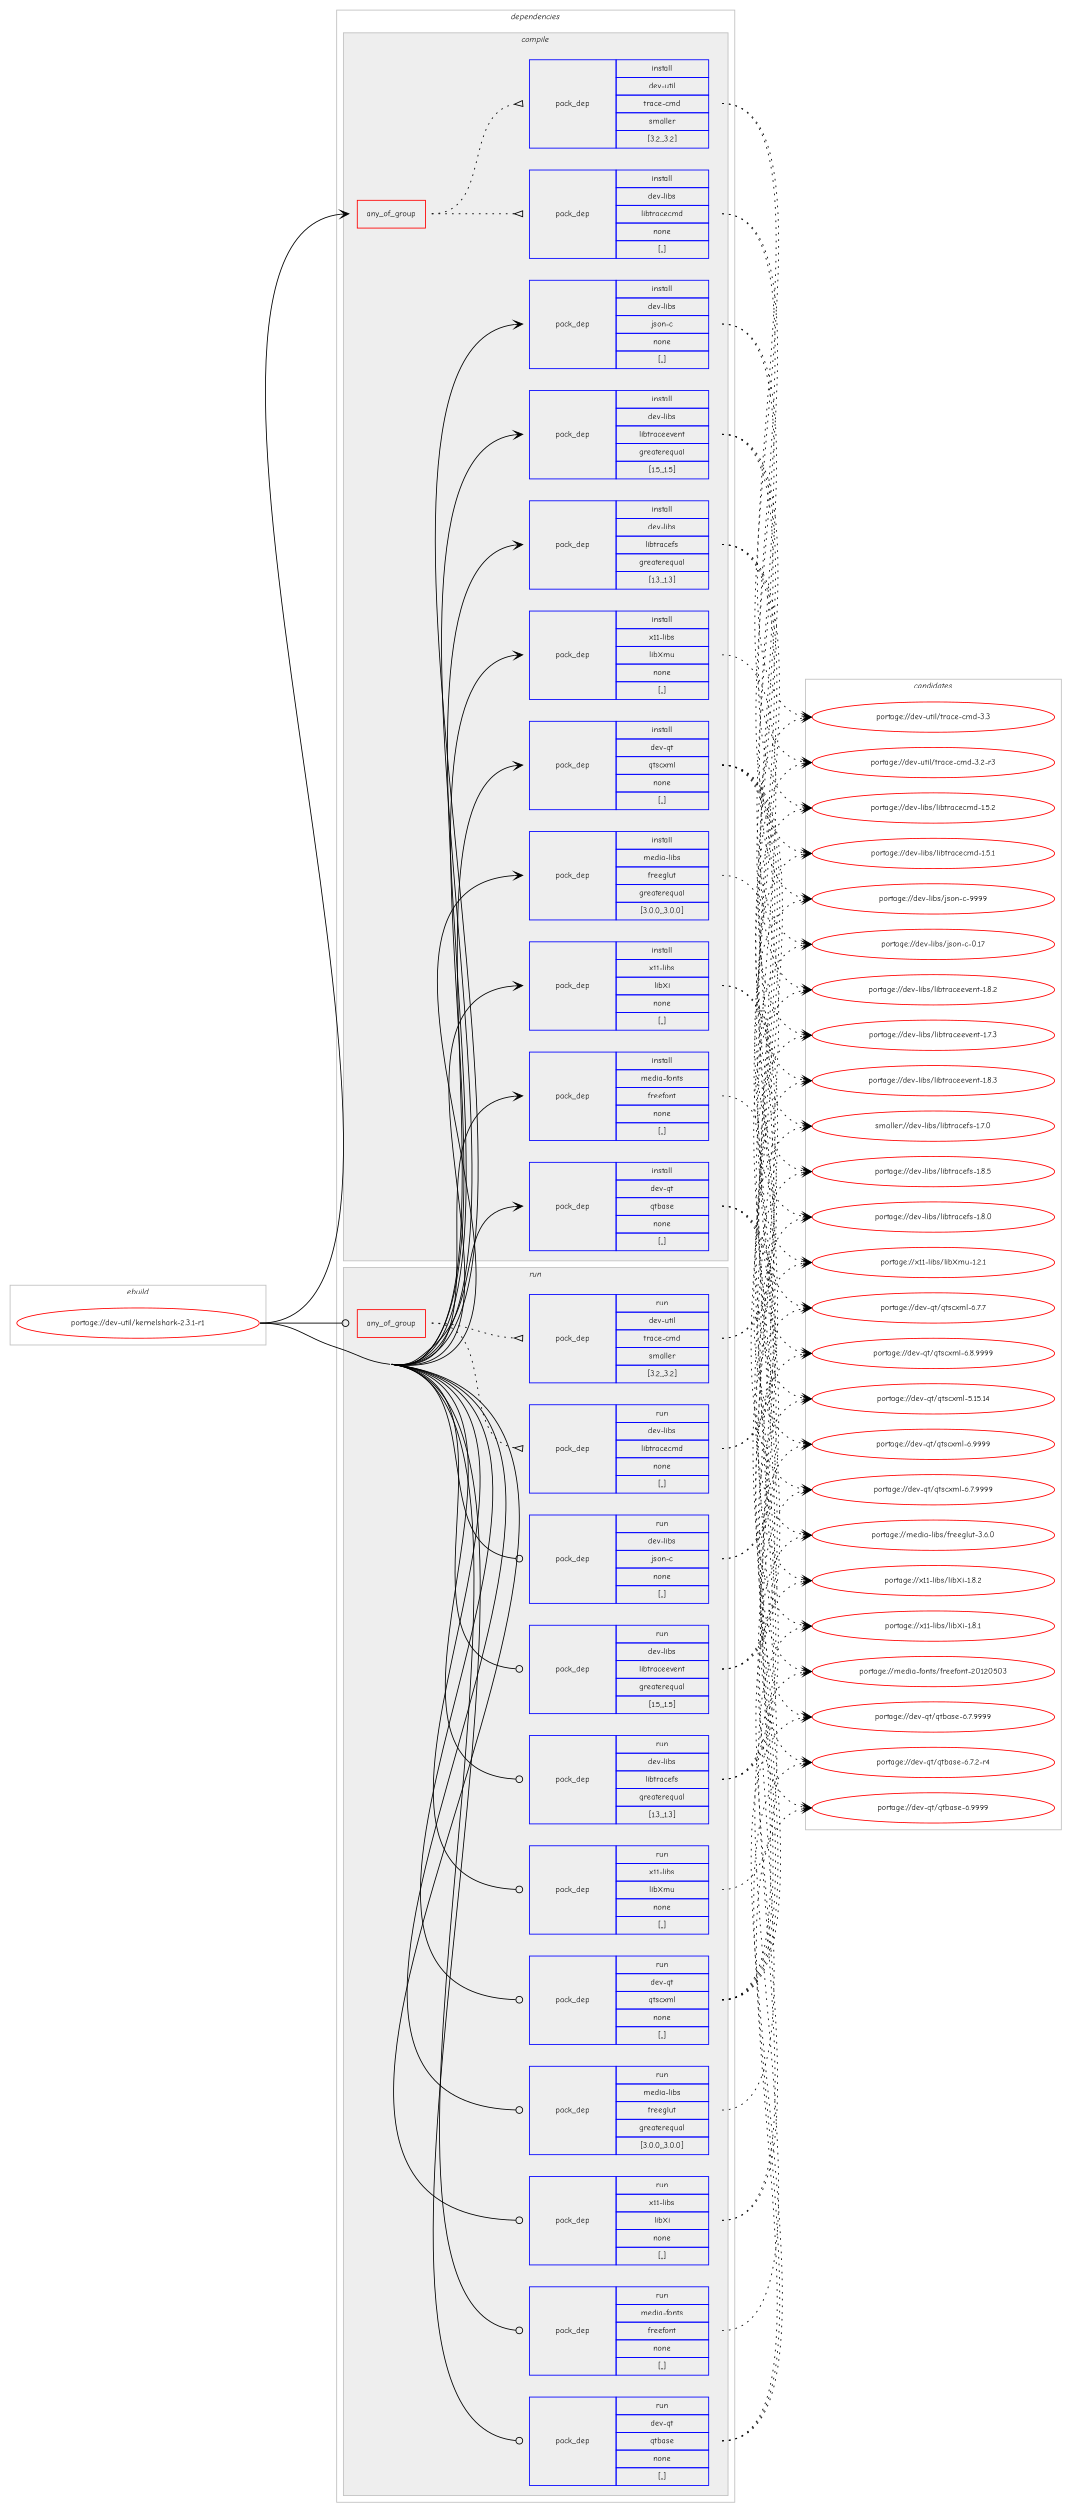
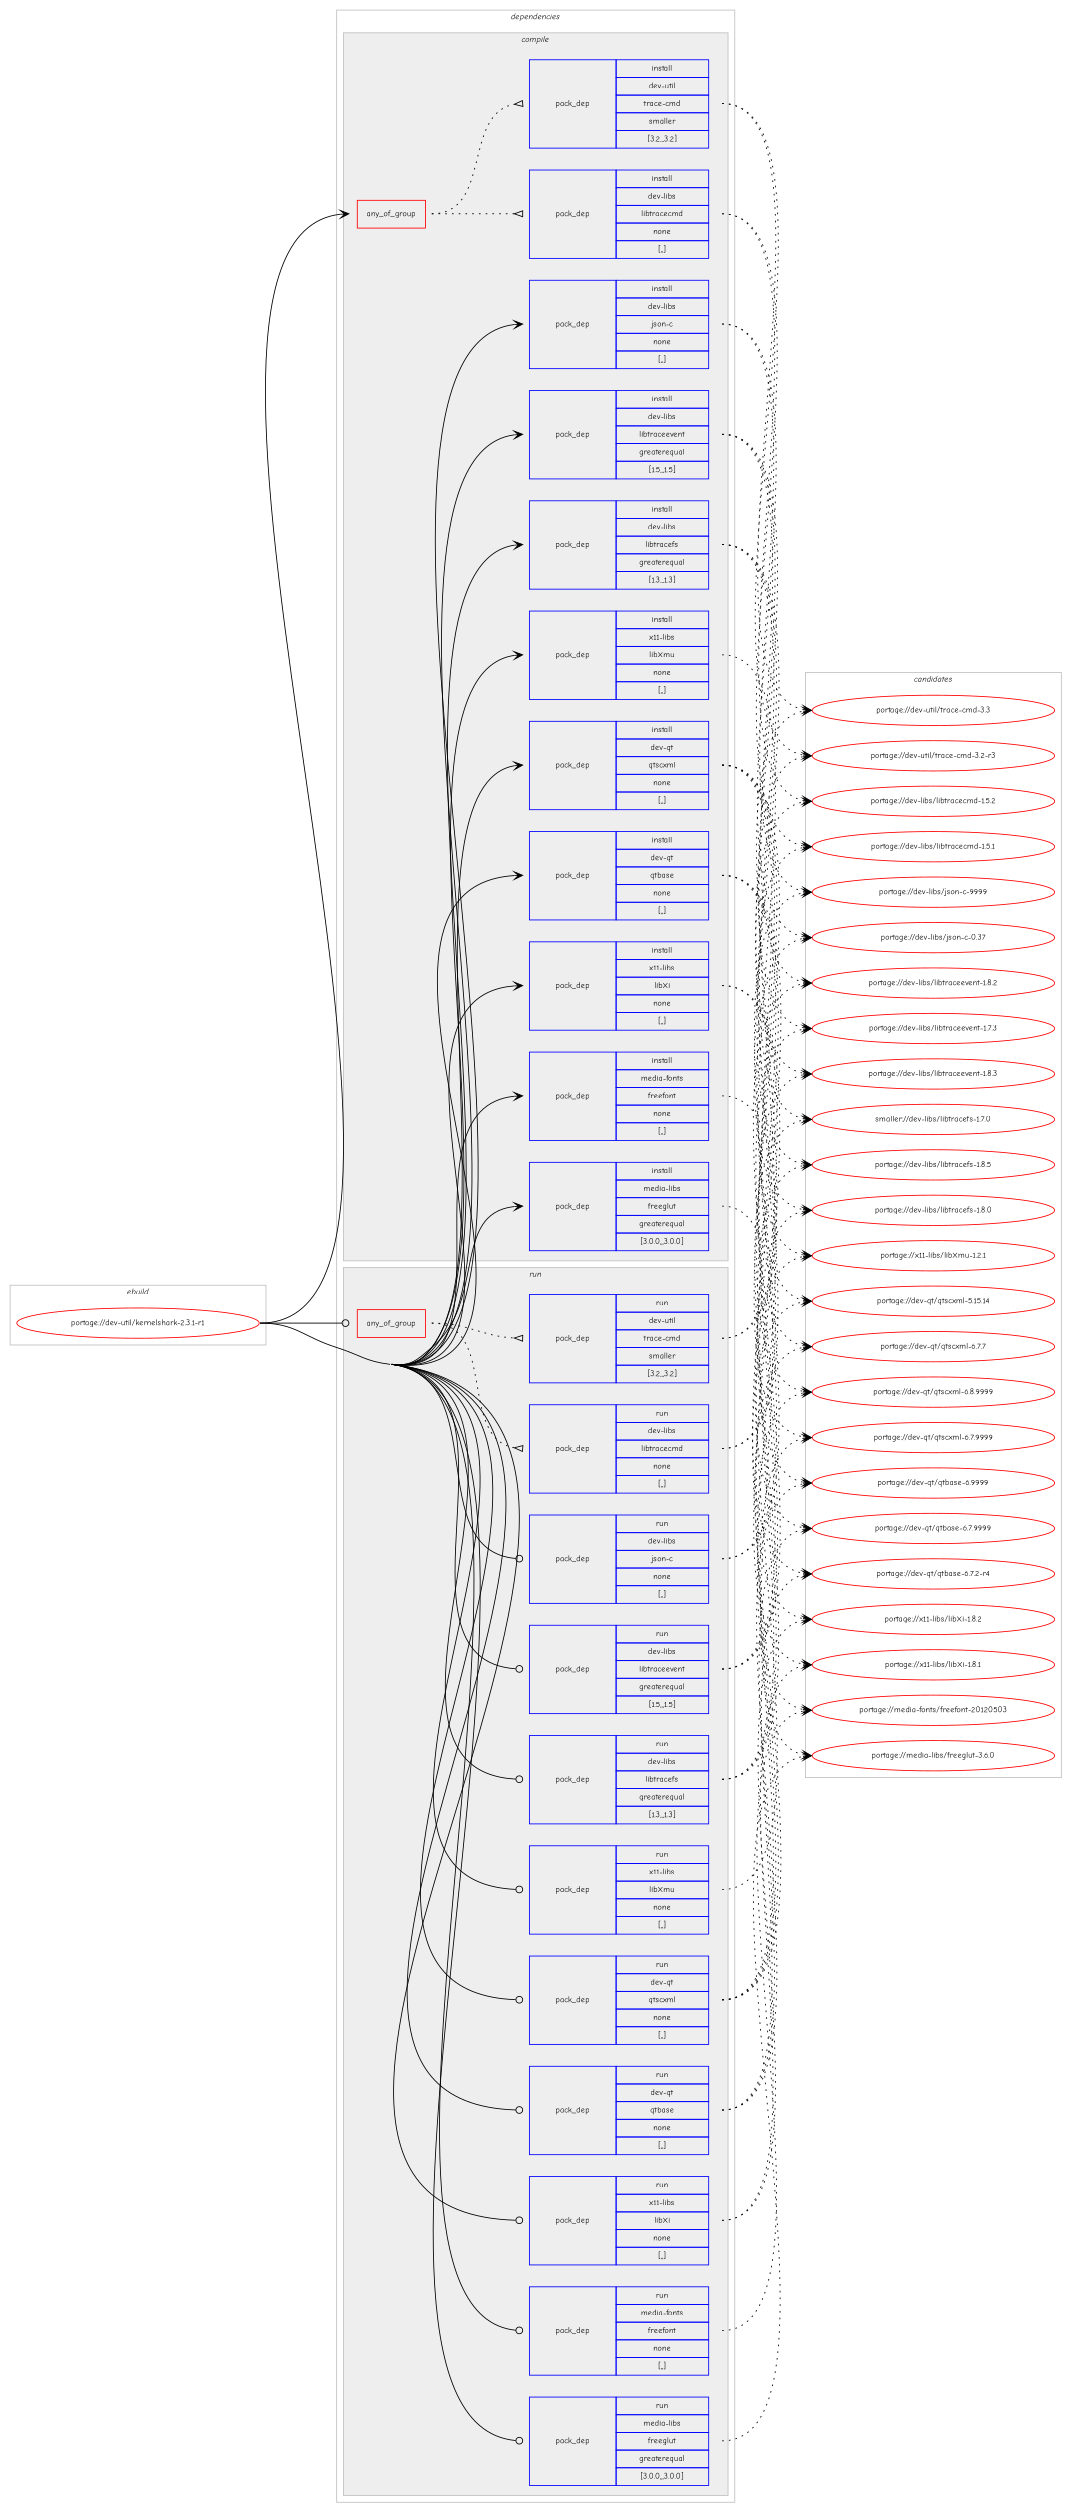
(933, 944) -> (933, 938)
(933, 1444) -> none
